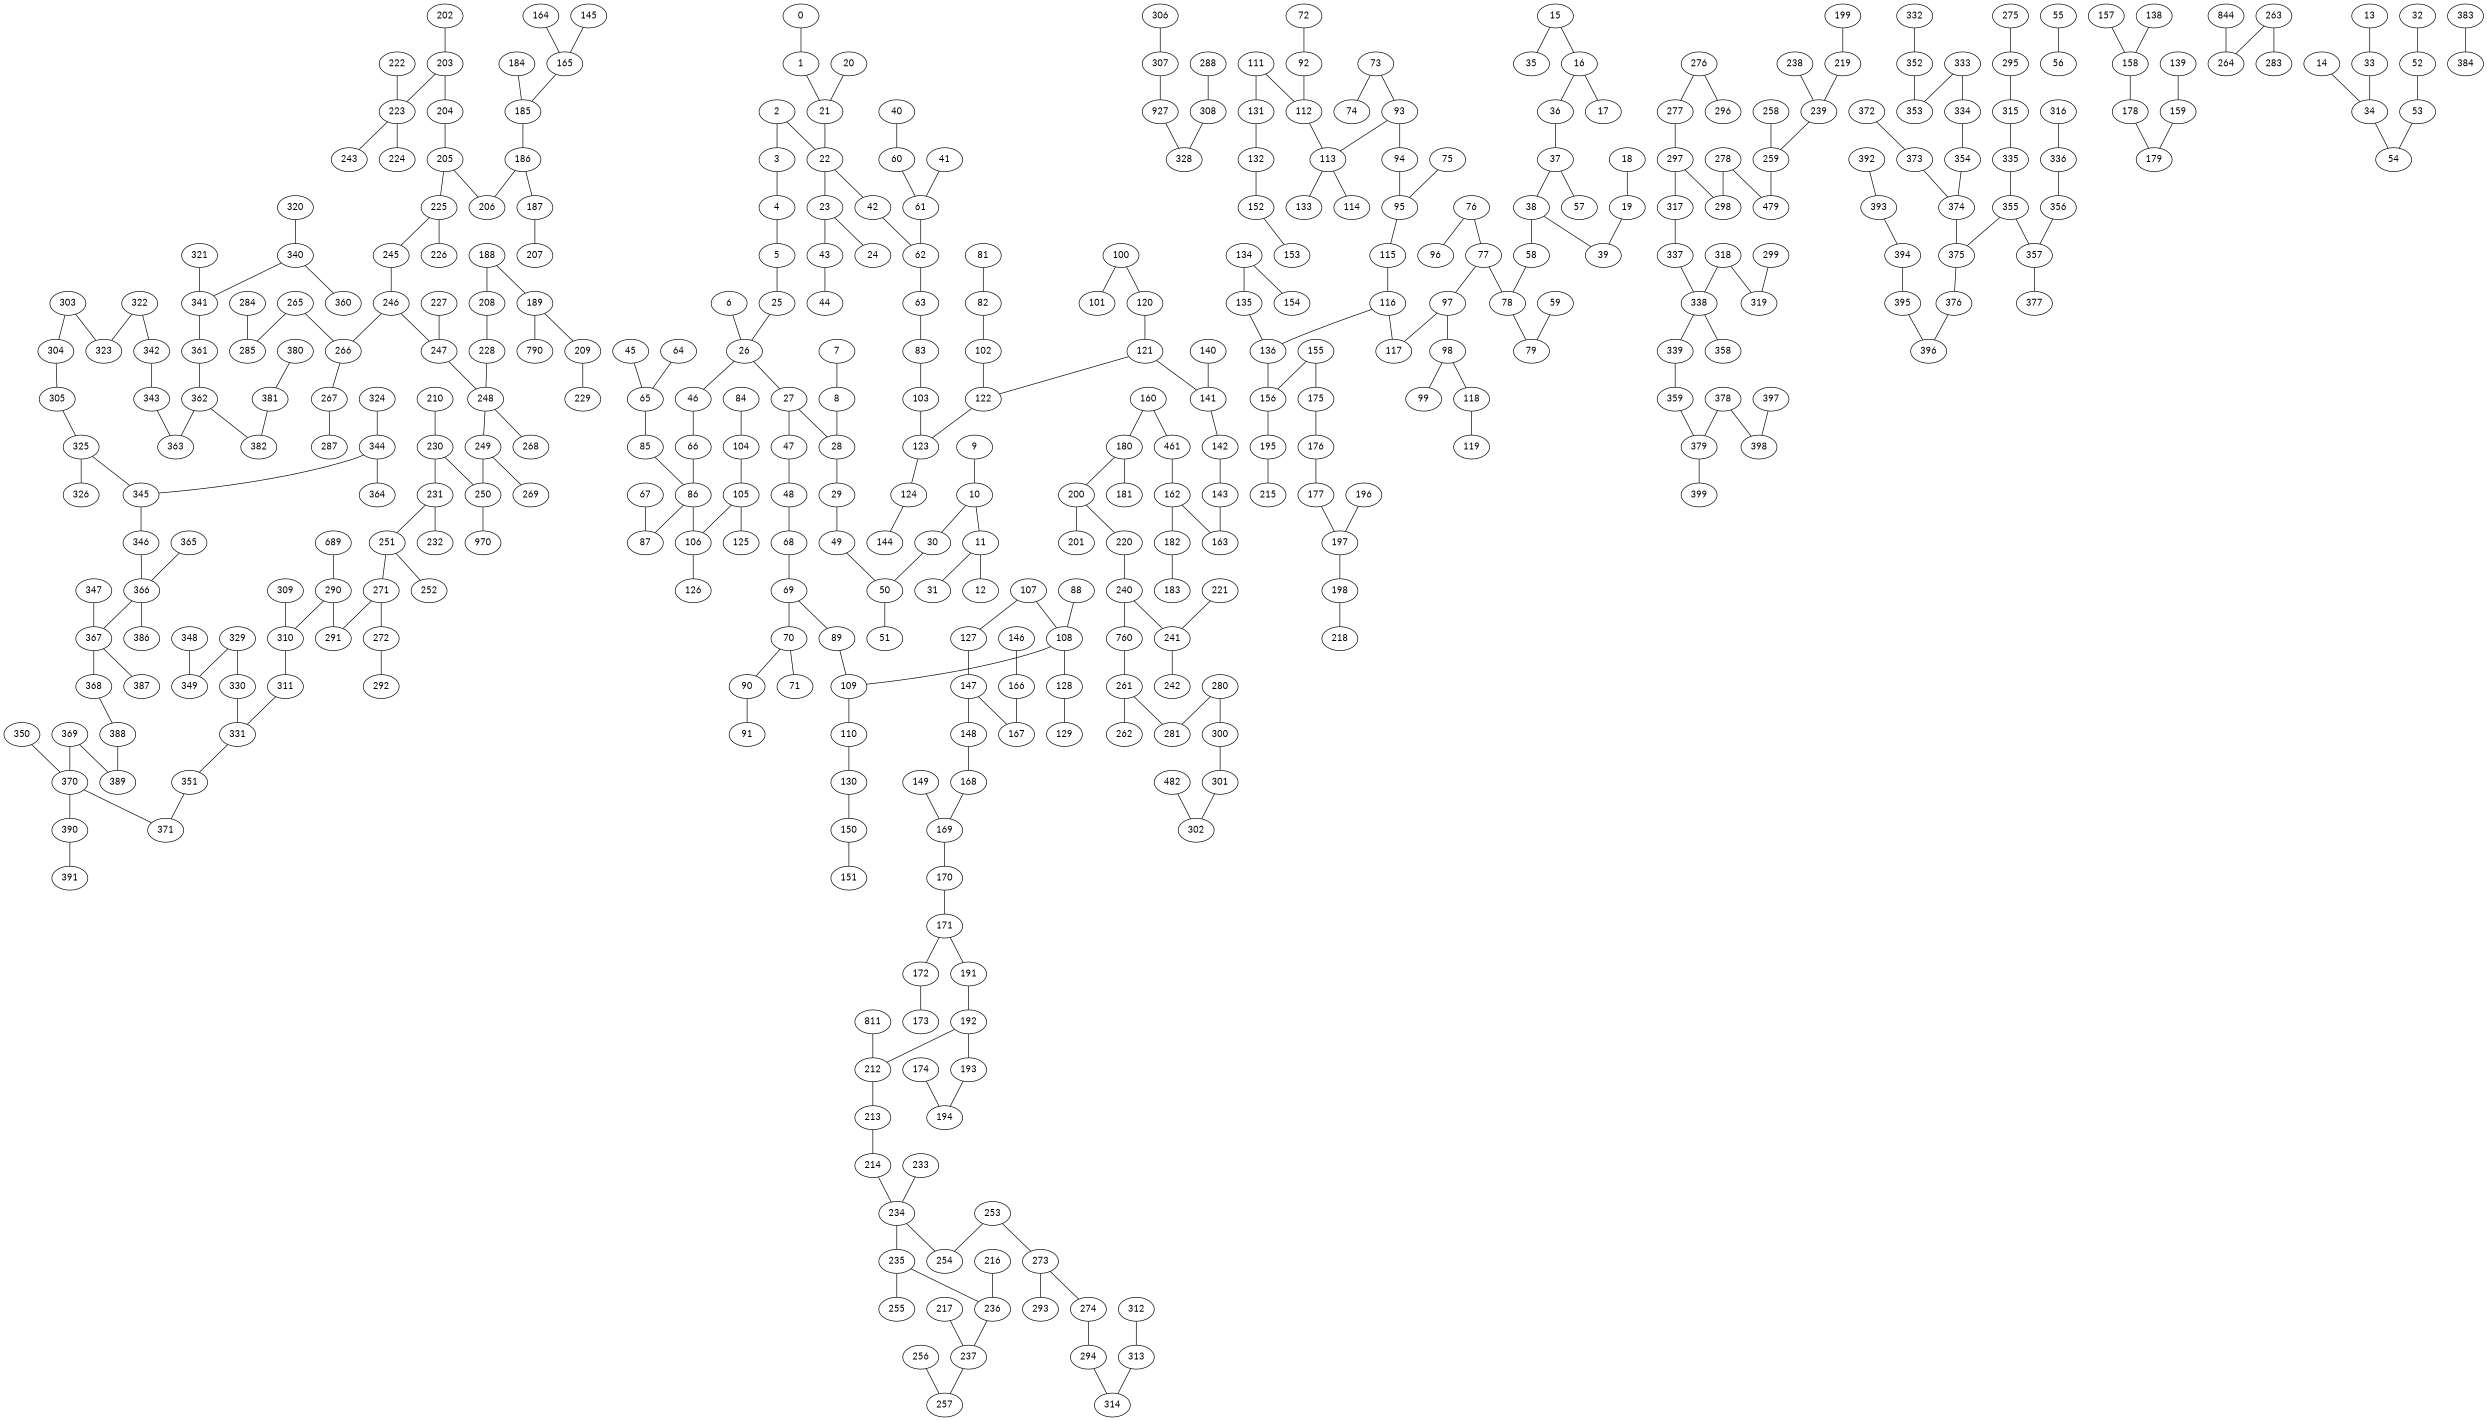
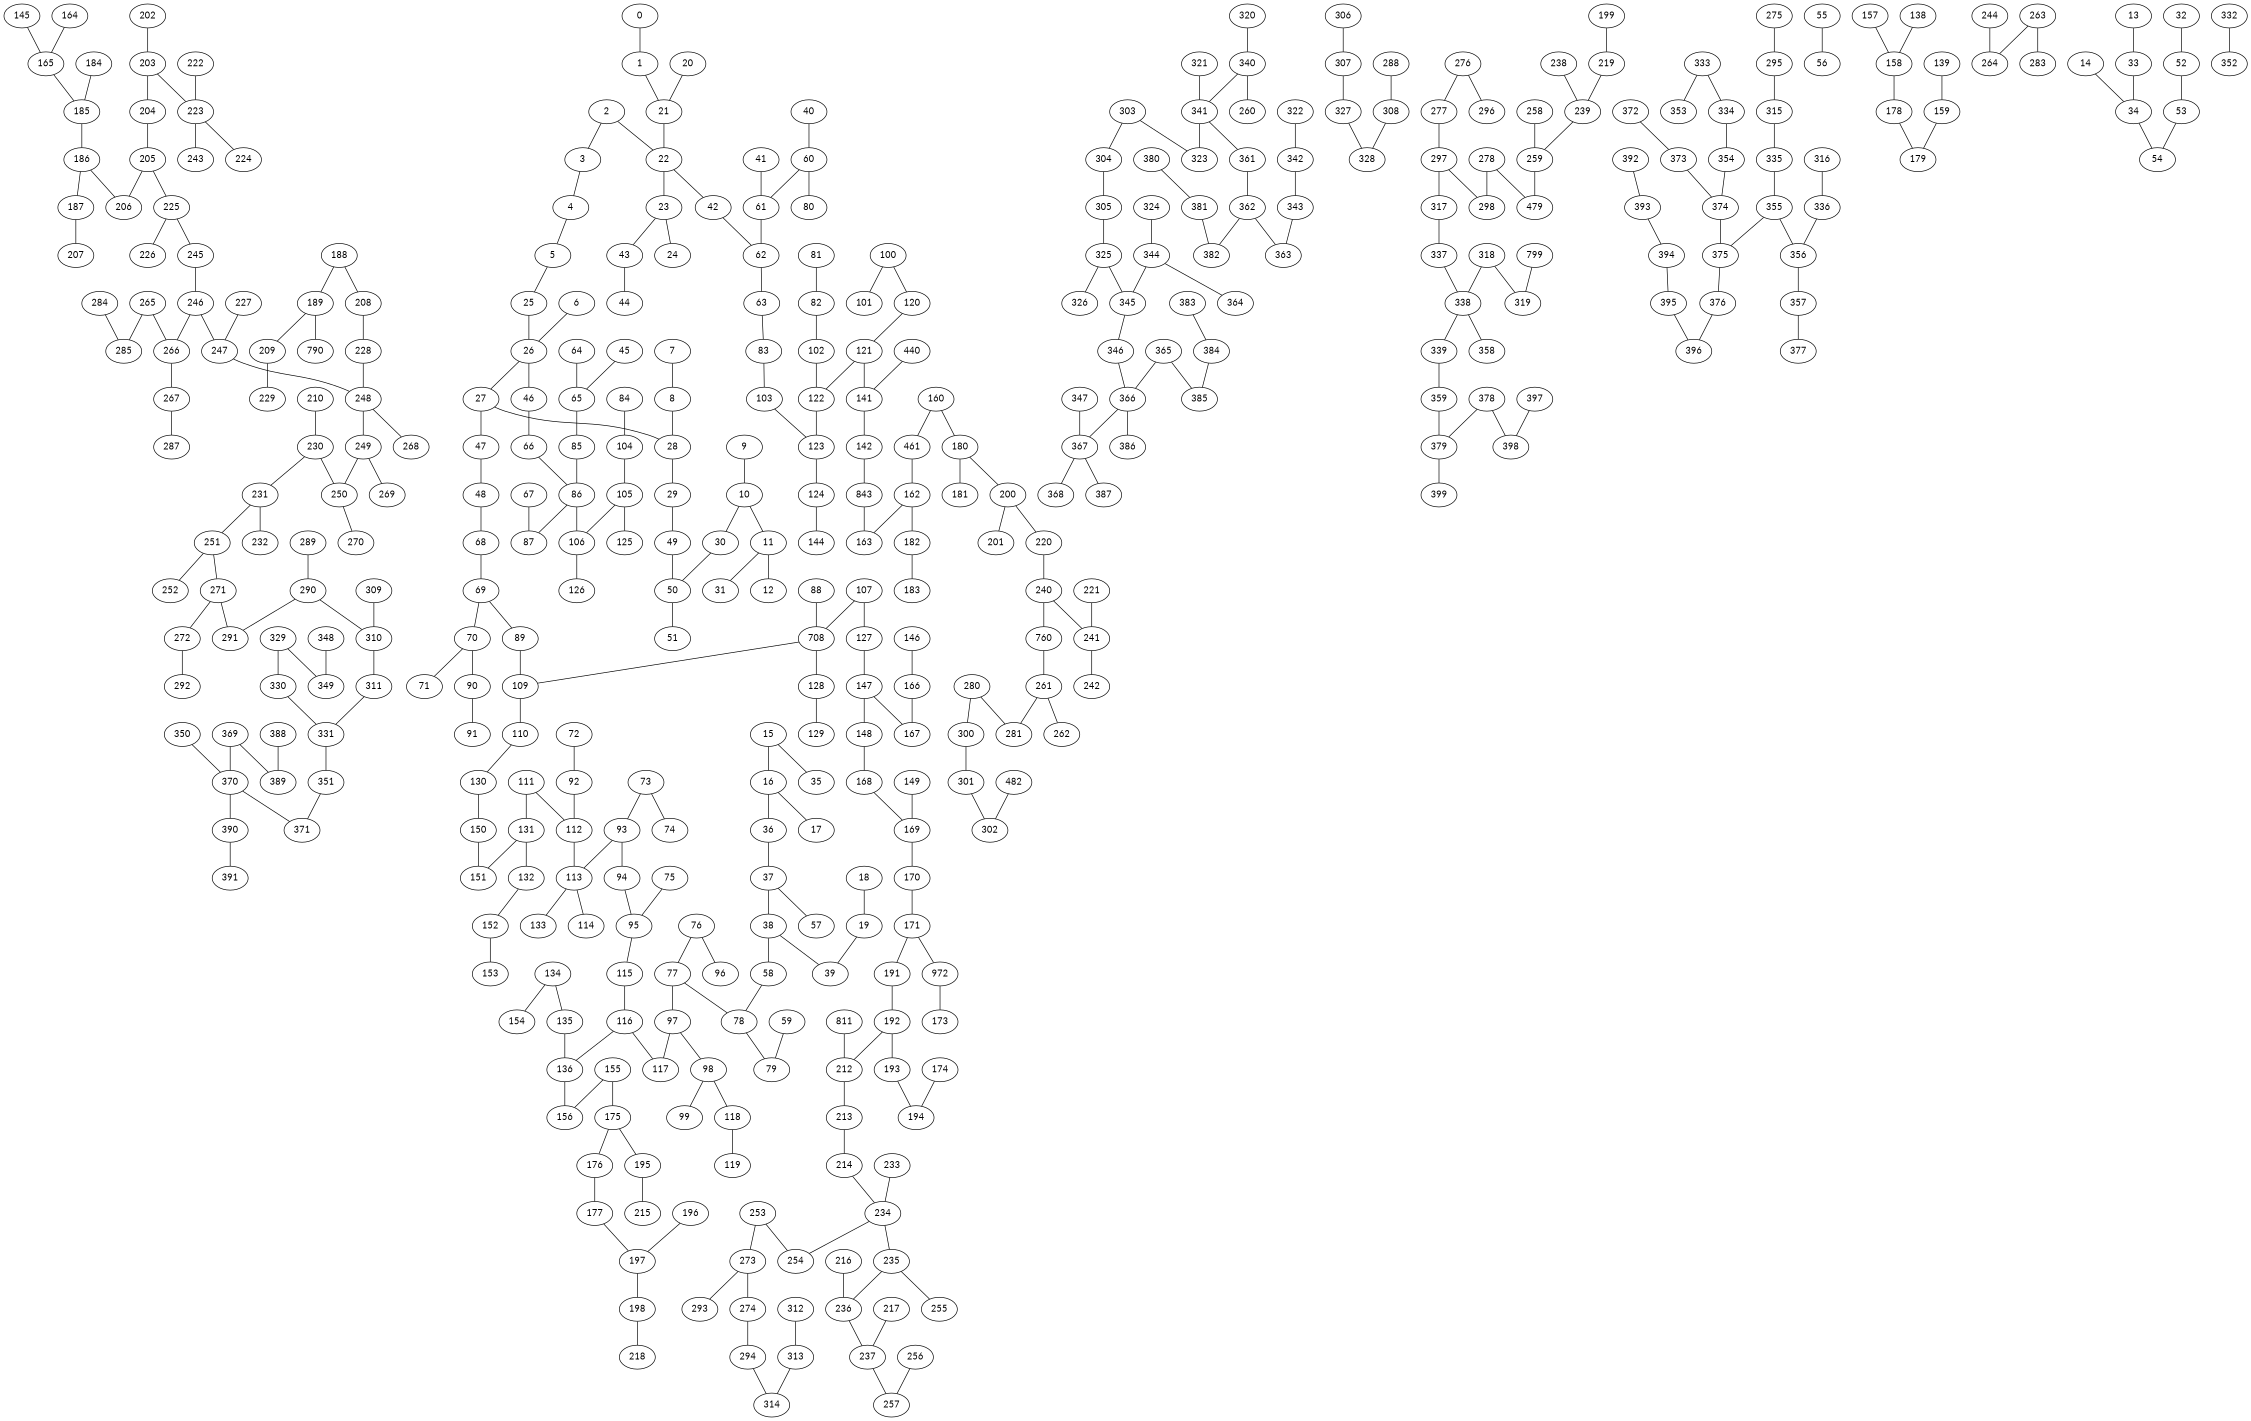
(2226, 16) -> (1990, 16)
(1915, 88) -> none
(1160, 112) -> (1343, 112)
none -> (809, 208)
(2022, 232) -> (1786, 232)
(1771, 255) -> (1535, 255)
(343, 303) -> (1247, 112)
(122, 327) -> (1199, 136)
(1208, 351) -> (912, 351)
none -> (1199, 399)
(1268, 423) -> (628, 1142)
(1220, 495) -> (864, 495)
(333, 543) -> (308, 543)
(483, 543) -> (356, 543)
(1064, 639) -> (816, 639)
(106, 711) -> none
none -> (502, 854)
(921, 974) -> (940, 974)
